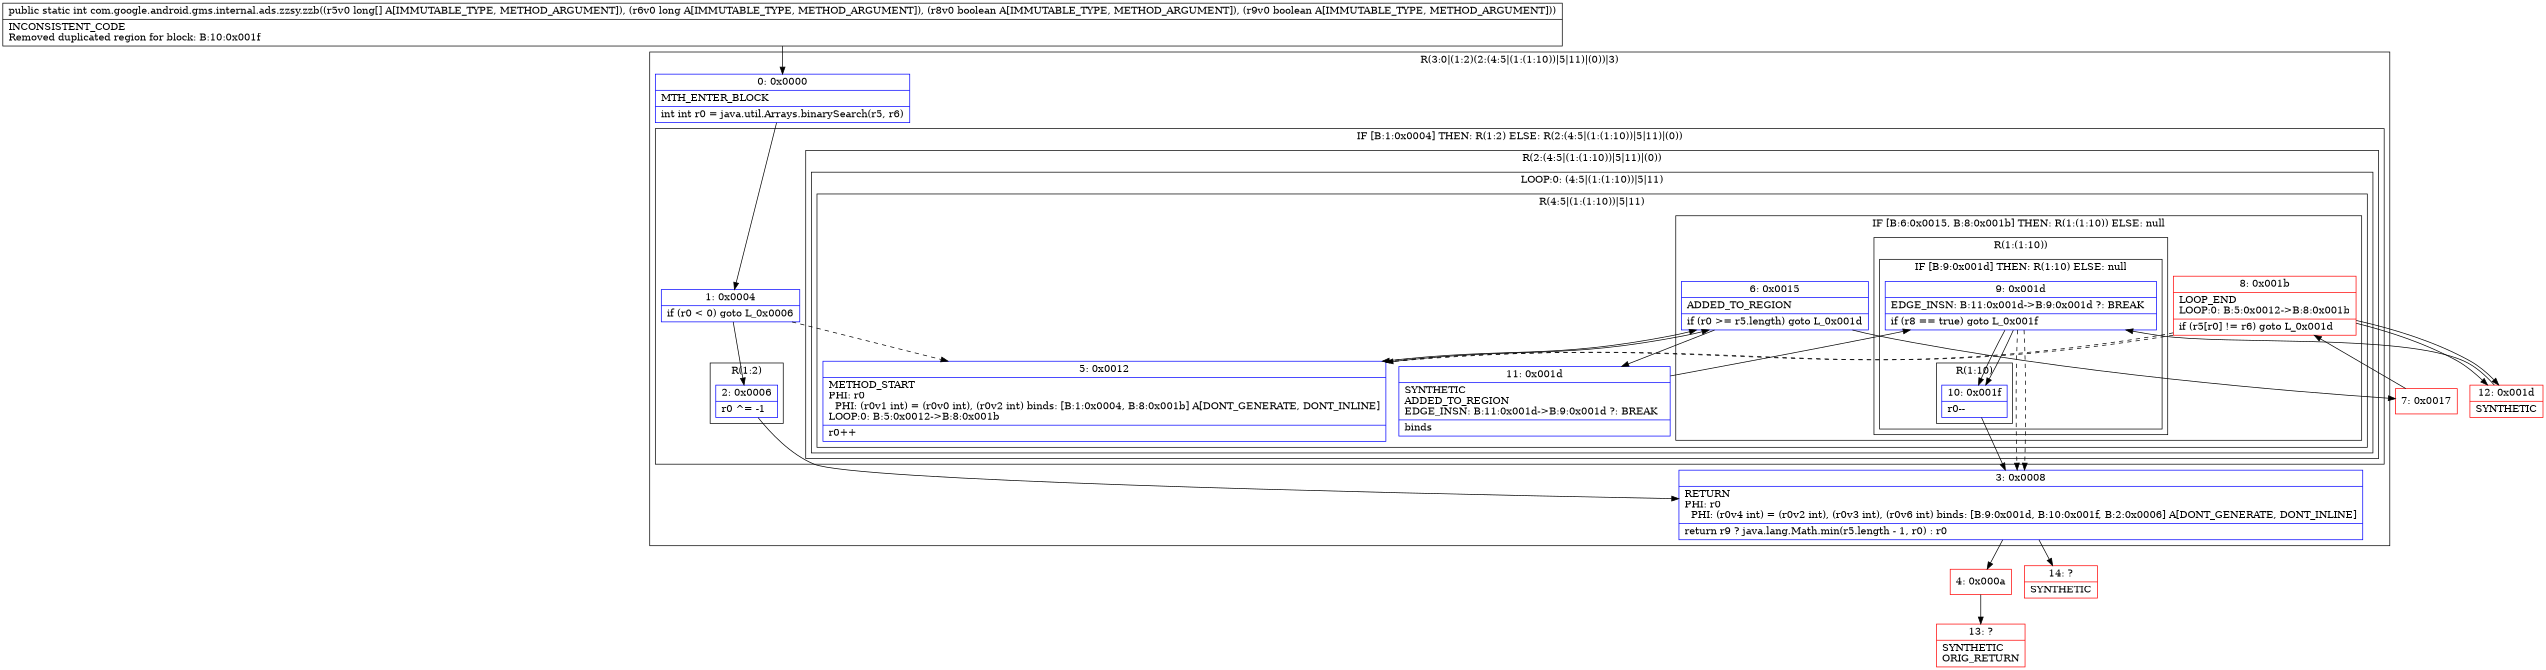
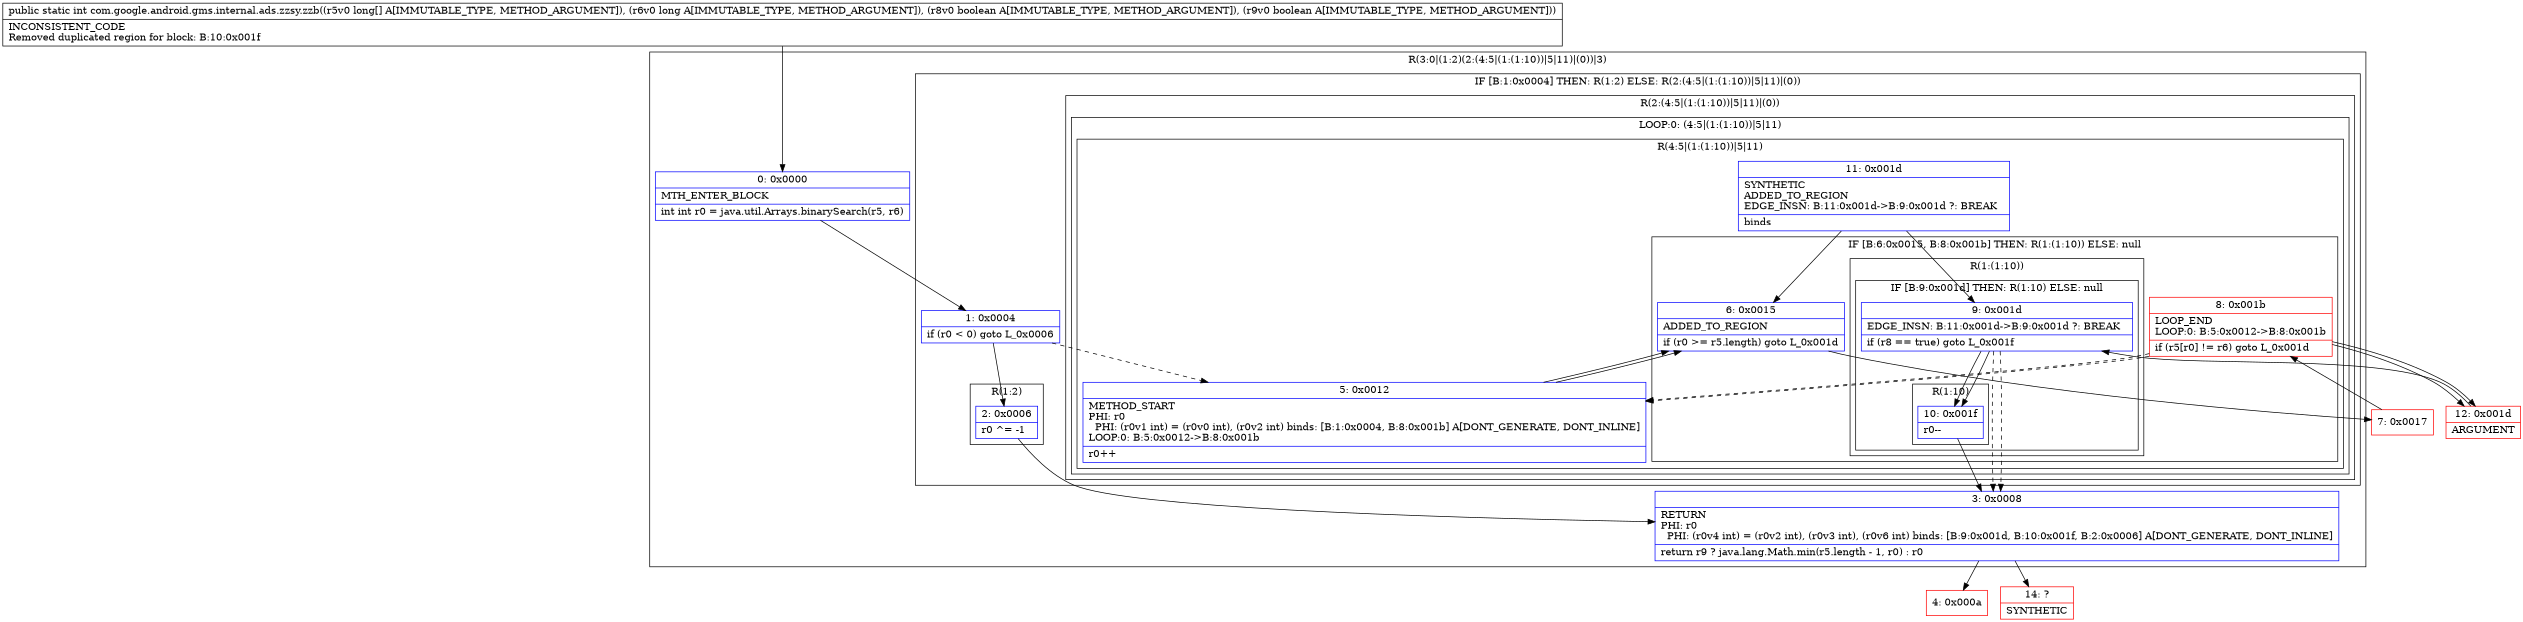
(1671, 347) -> (1810, 264)
(2506, 409) -> (2483, 430)
(1981, 646) -> none
